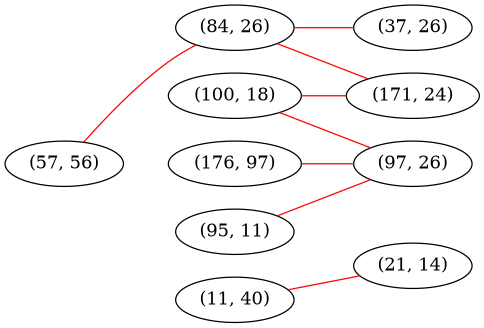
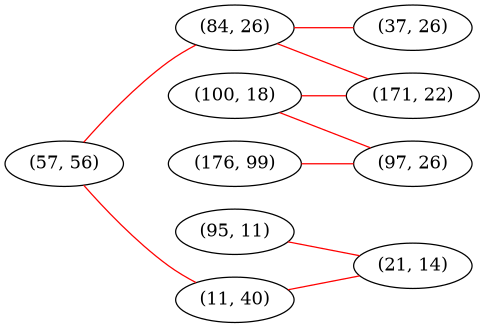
(413, 96) -> (413, 96)
(235, 164) -> (235, 164)
(324, 198) -> (324, 249)
none -> (136, 239)
